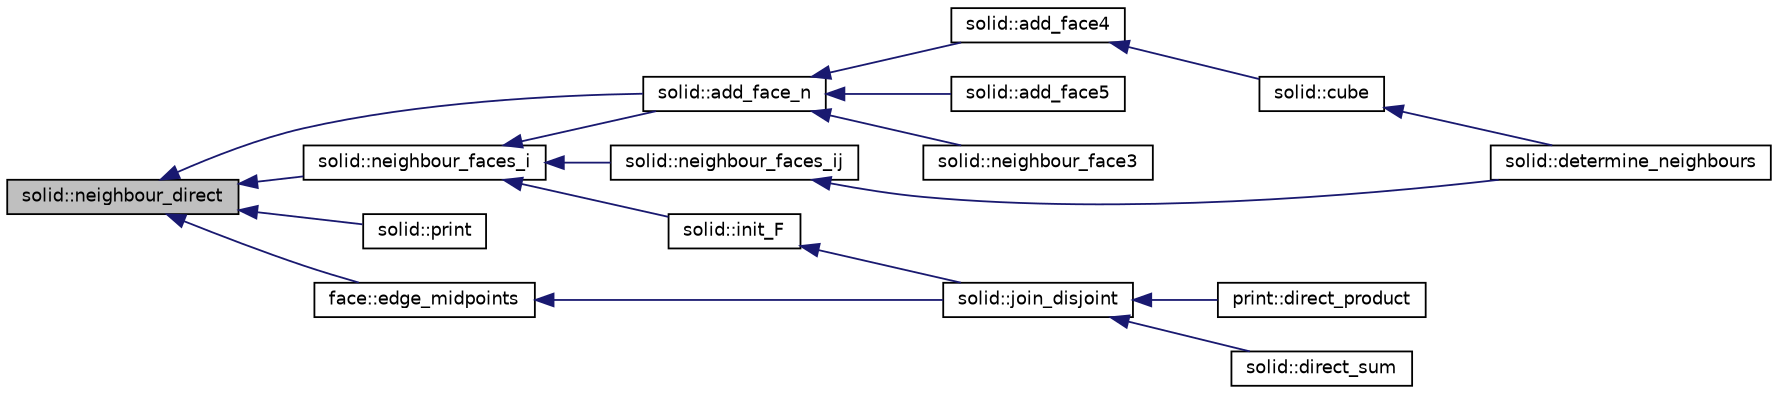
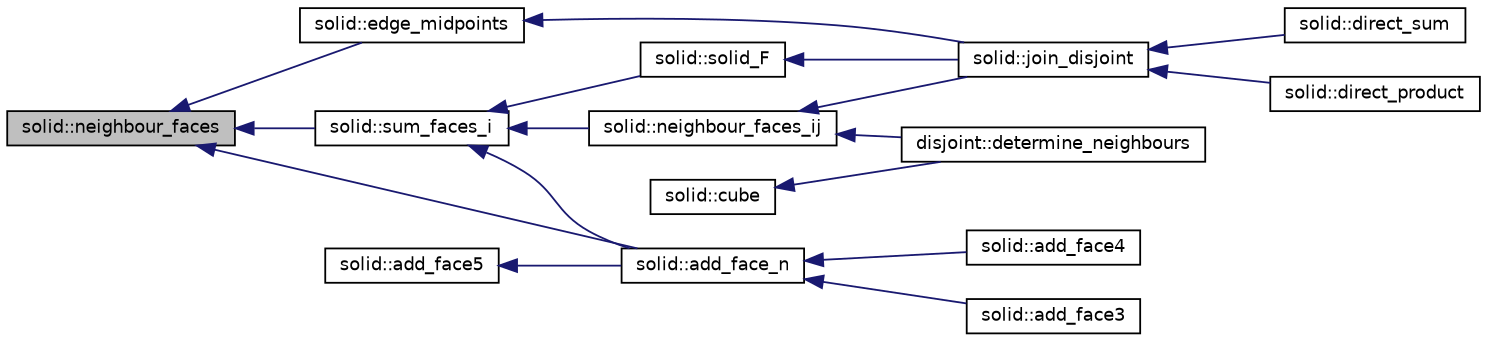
(1194, 63) -> none
none -> (892, 92)
(898, 94) -> (569, 266)
(425, 163) -> (412, 128)
(1038, 163) -> (1053, 316)
(1631, 163) -> (1053, 145)
(123, 197) -> (121, 128)
(425, 231) -> none
(735, 231) -> (713, 60)
(425, 300) -> (412, 25)
(1322, 300) -> (1375, 94)
